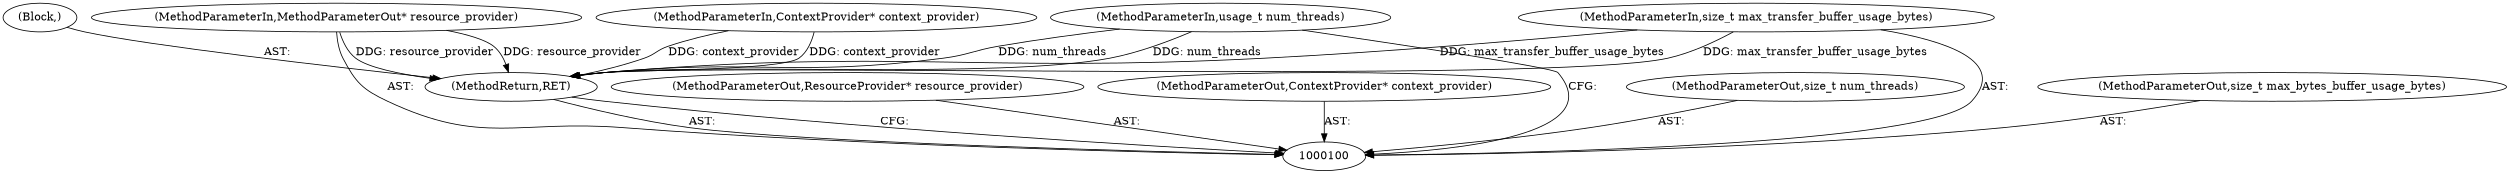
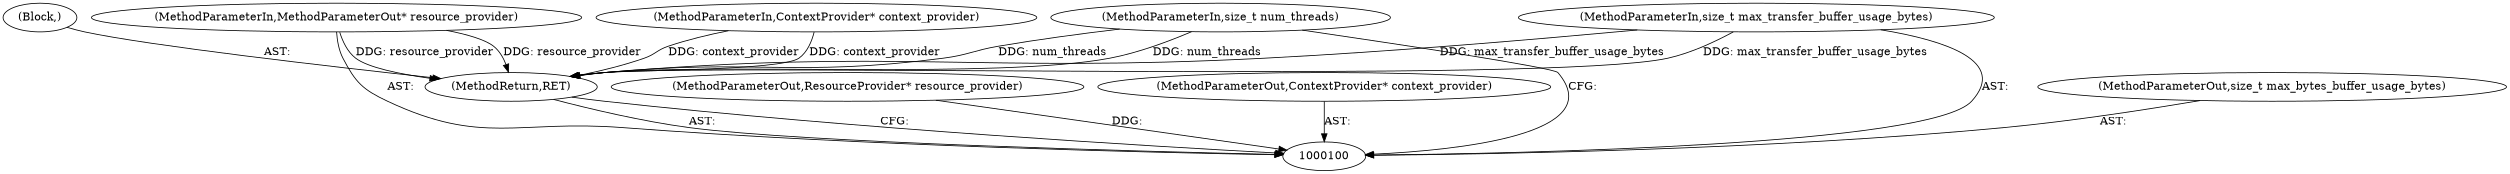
(1221, 18) -> (1221, 18)
(1795, 87) -> none
(1129, 122) -> (1129, 122)
